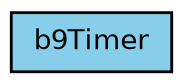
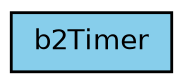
(91, 42) -> (91, 42)
